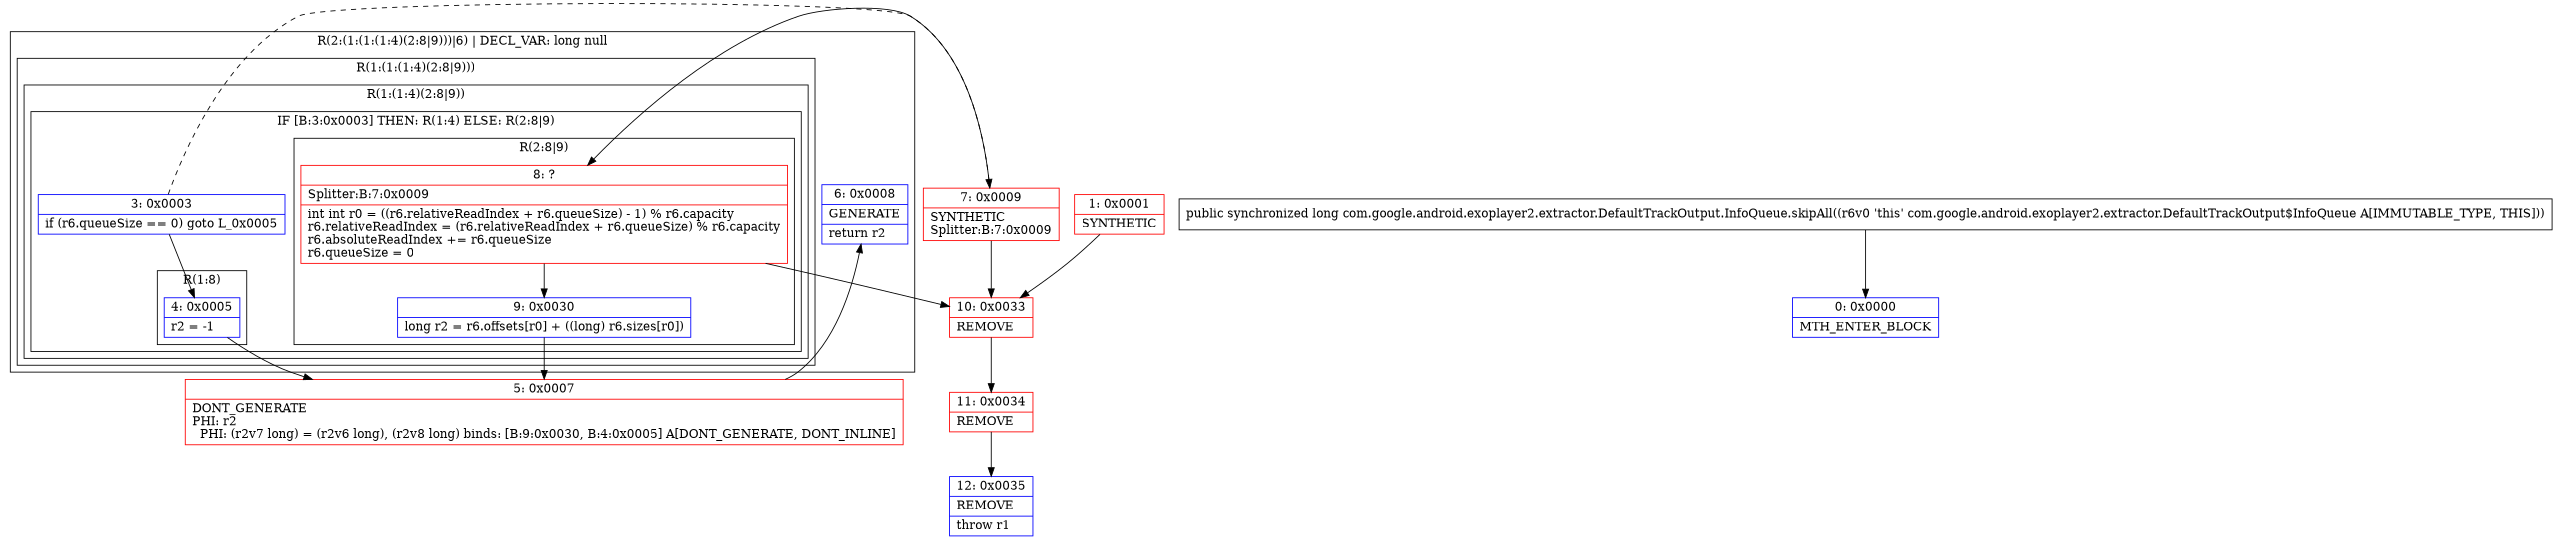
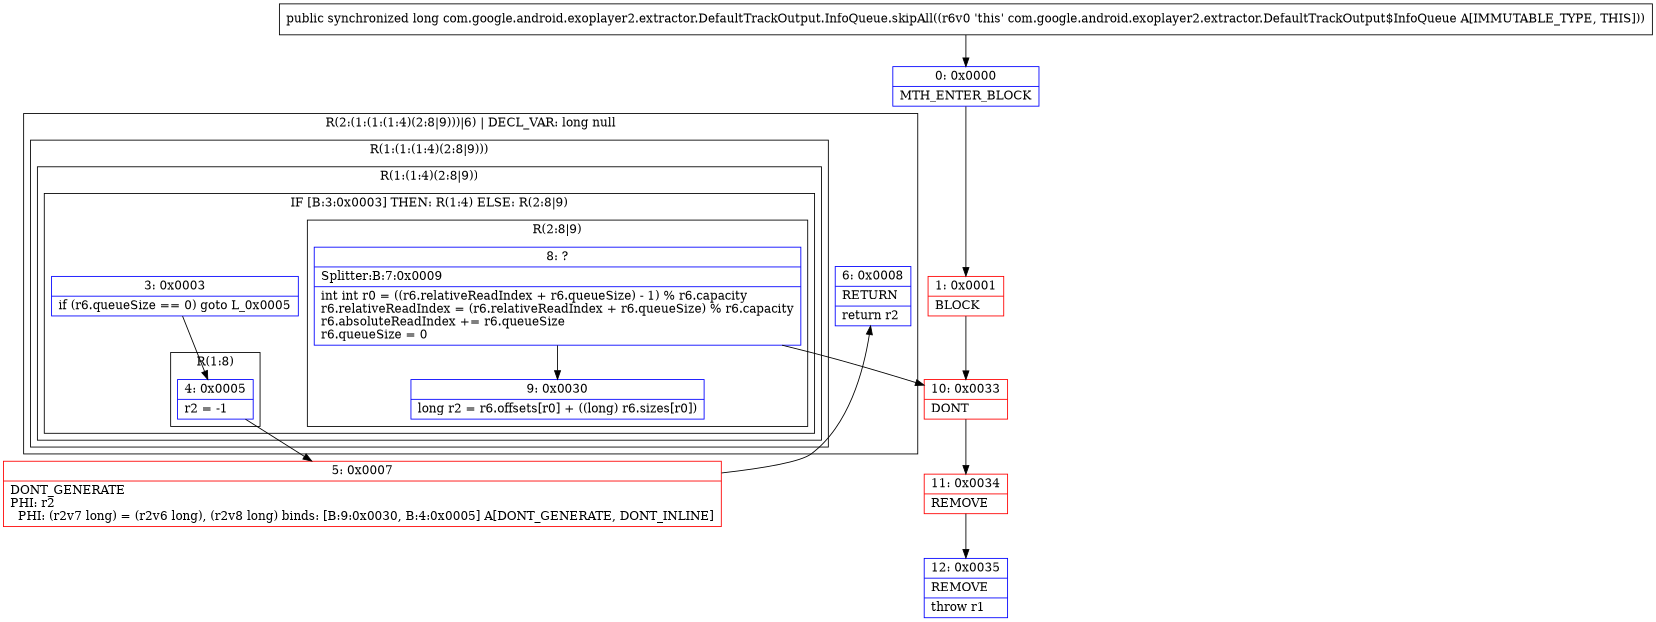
none -> (966, 187)
(544, 214) -> (558, 296)
(865, 214) -> (870, 296)
(991, 214) -> none
(1119, 224) -> (957, 306)
(985, 327) -> (950, 409)
(544, 354) -> none
